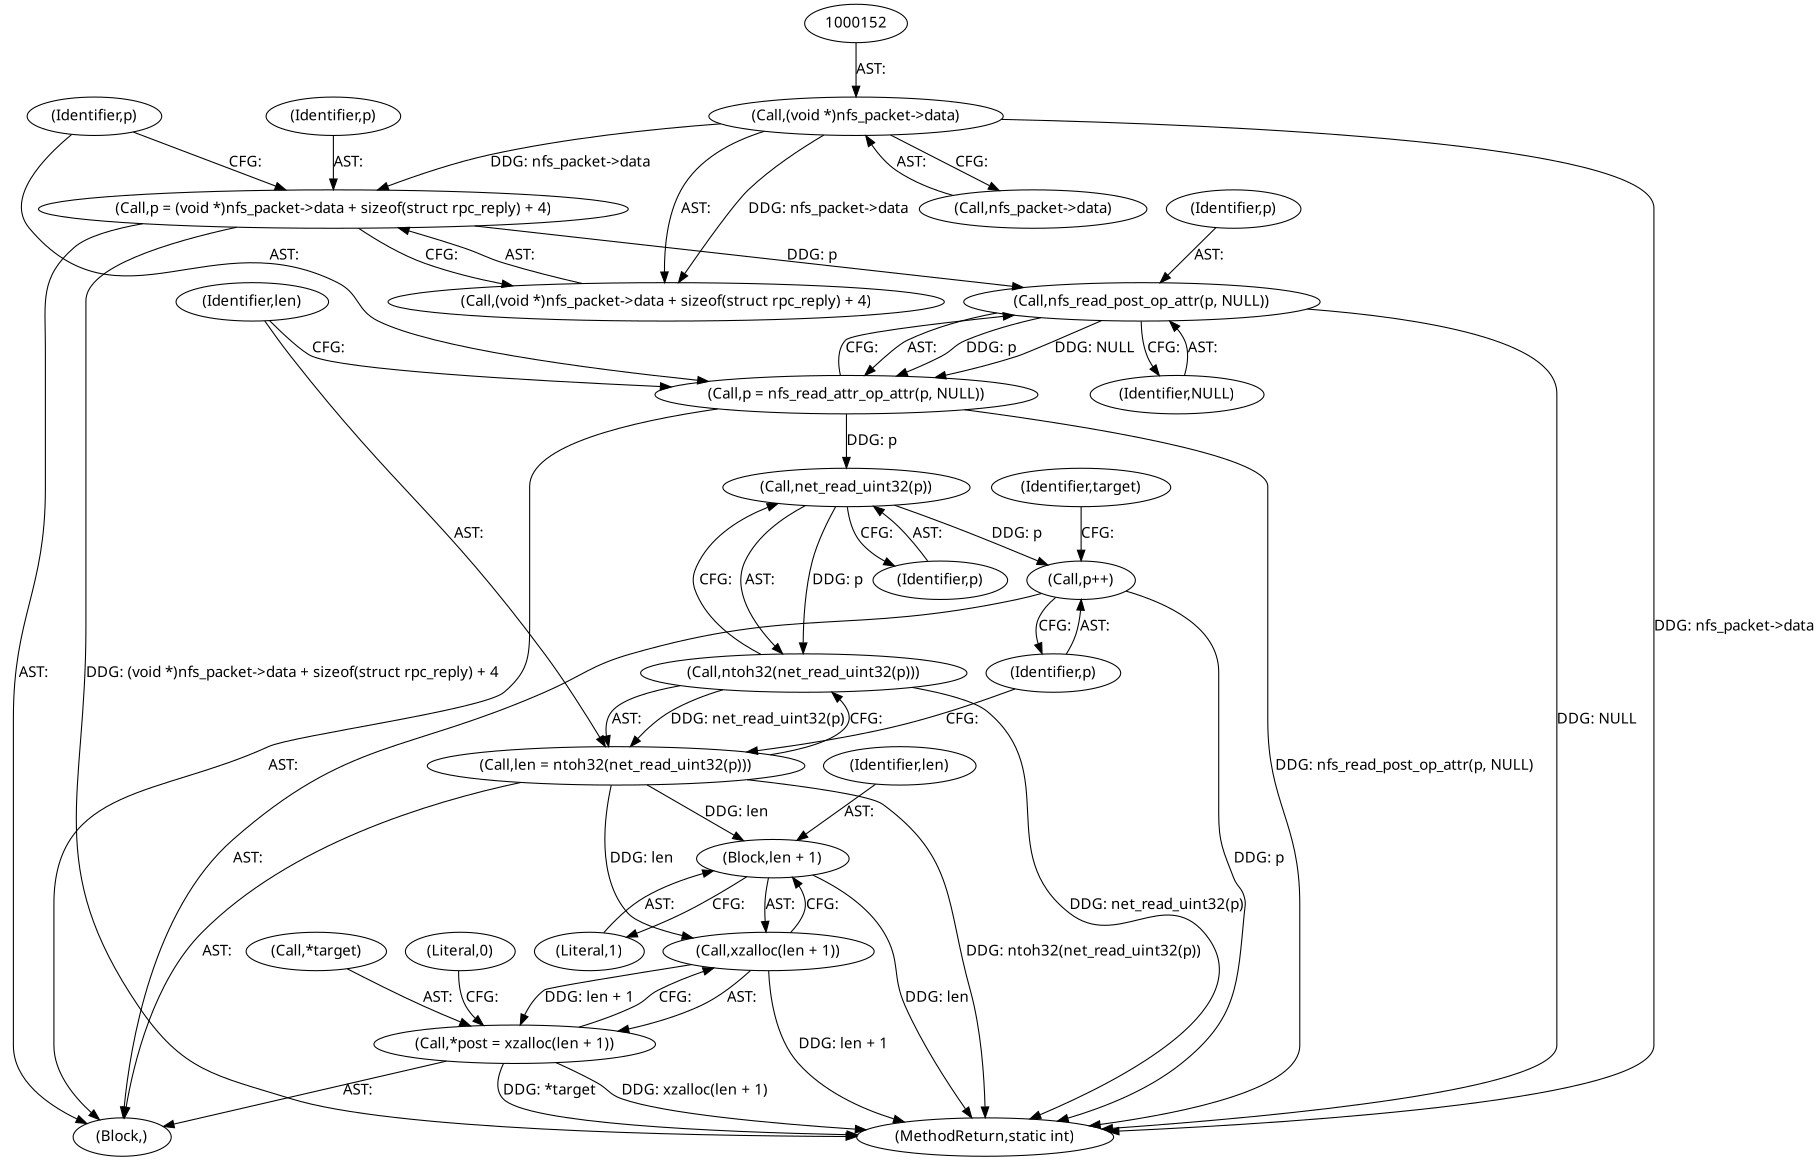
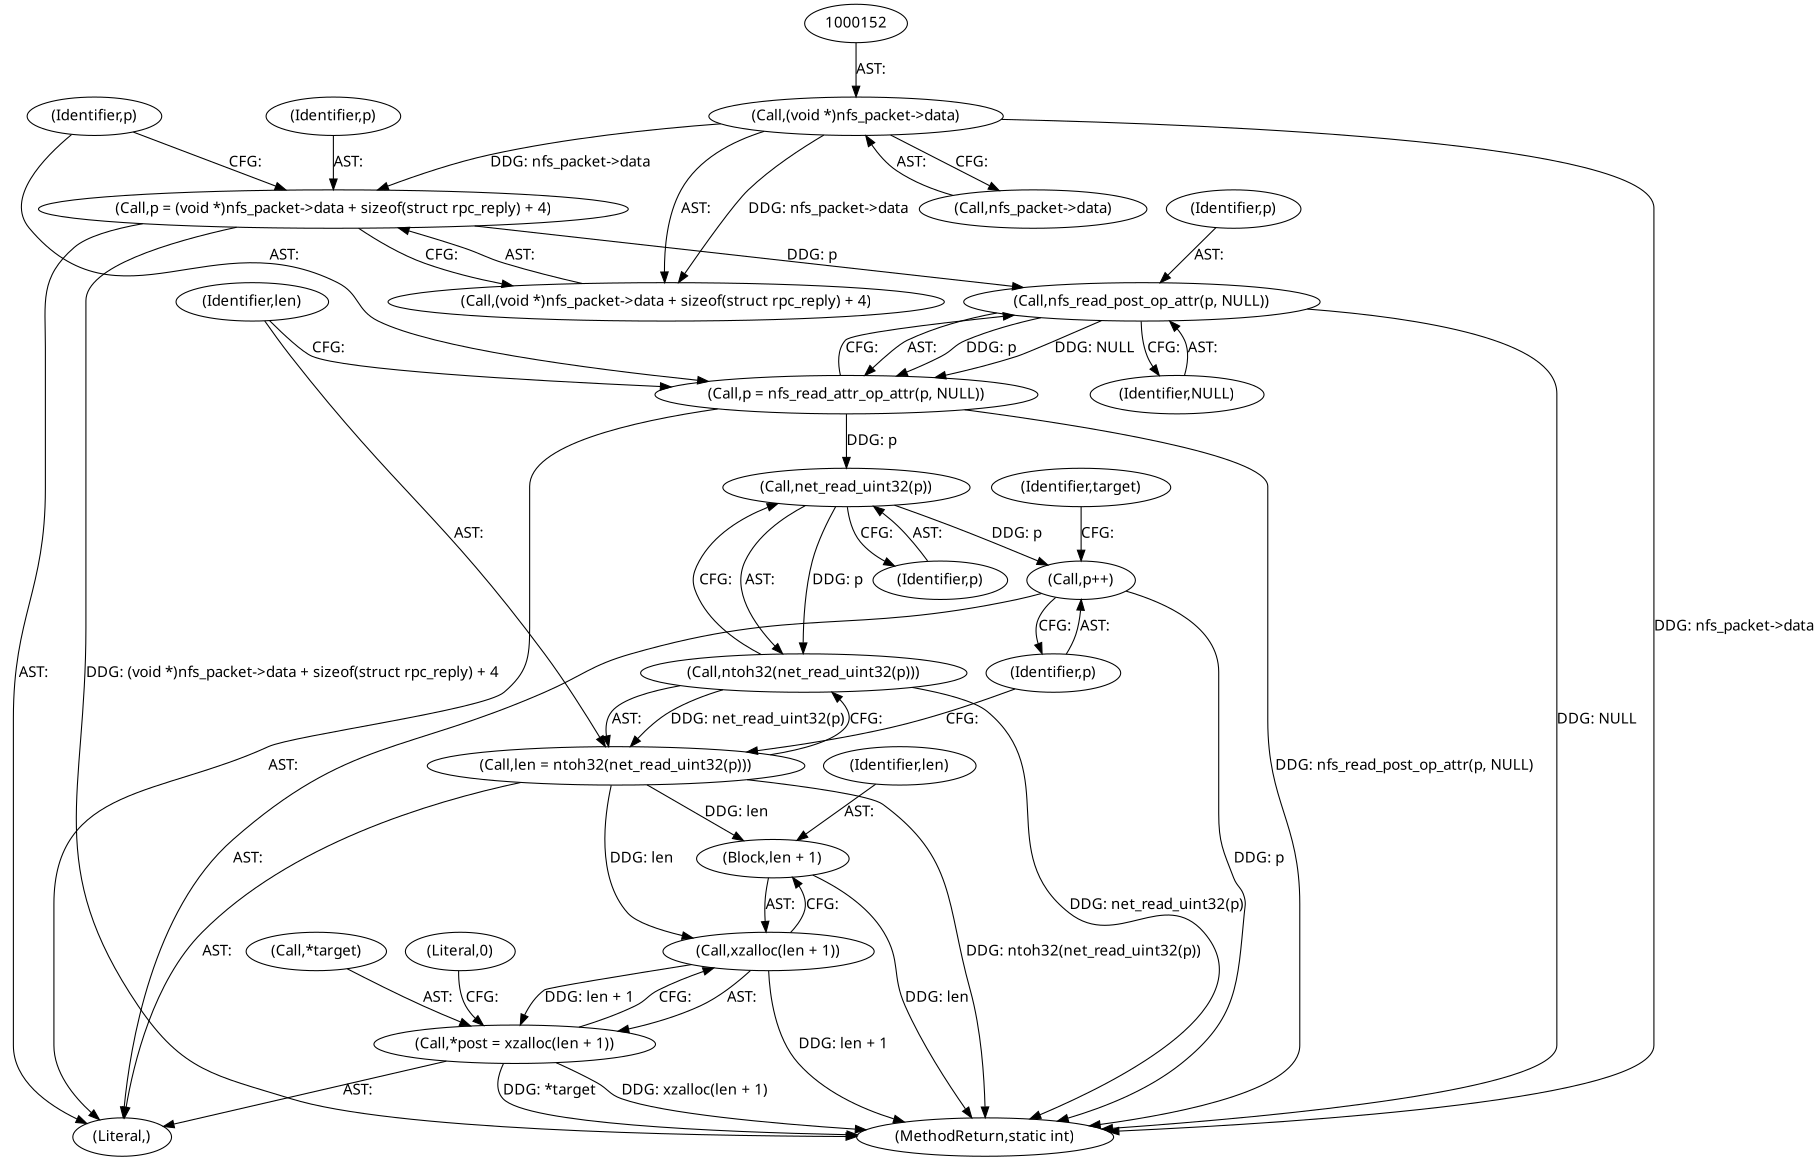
(589, 951) -> none
(122, 1137) -> (122, 1137)
